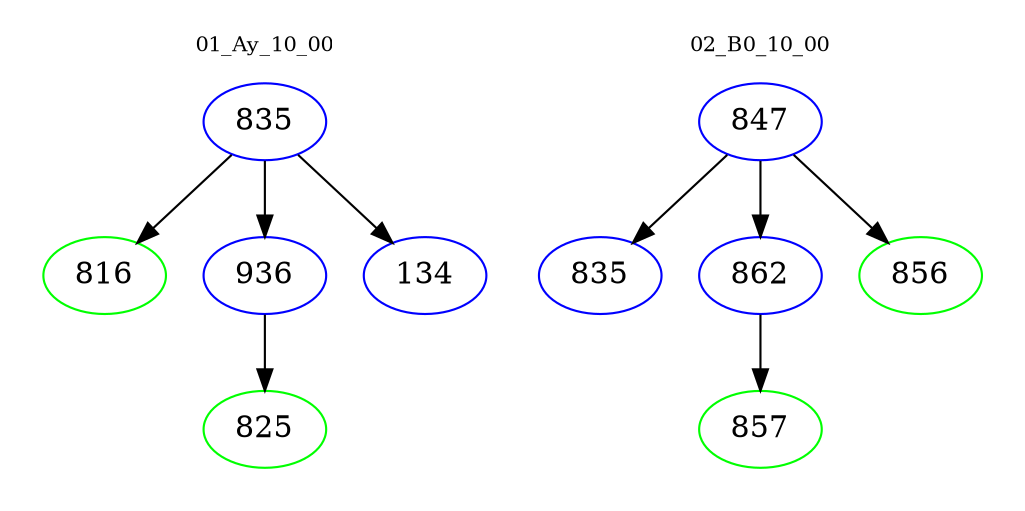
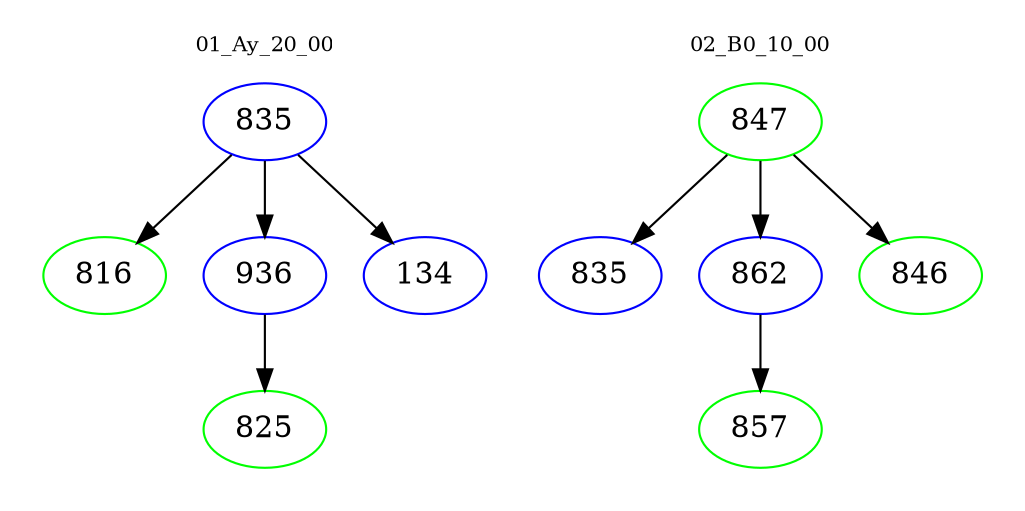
(265, 46) -> (265, 46)
(760, 122) -> (760, 122)
(921, 276) -> (921, 276)
